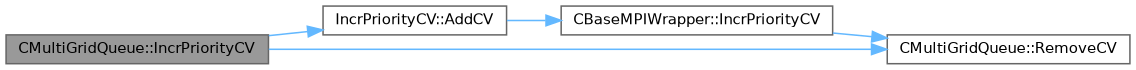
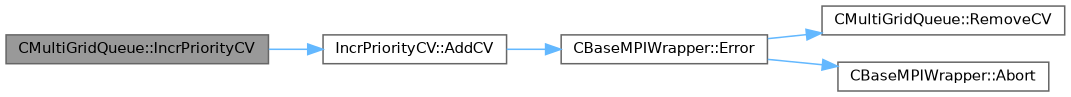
(697, 20) -> (664, 49)
(570, 49) -> none
none -> (943, 77)
